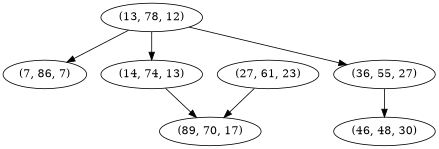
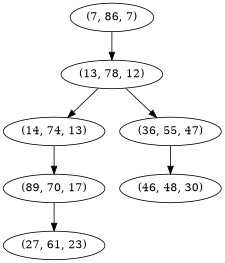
(101, 44) -> (112, 42)
(384, 74) -> (170, 131)
(242, 100) -> (54, 213)
